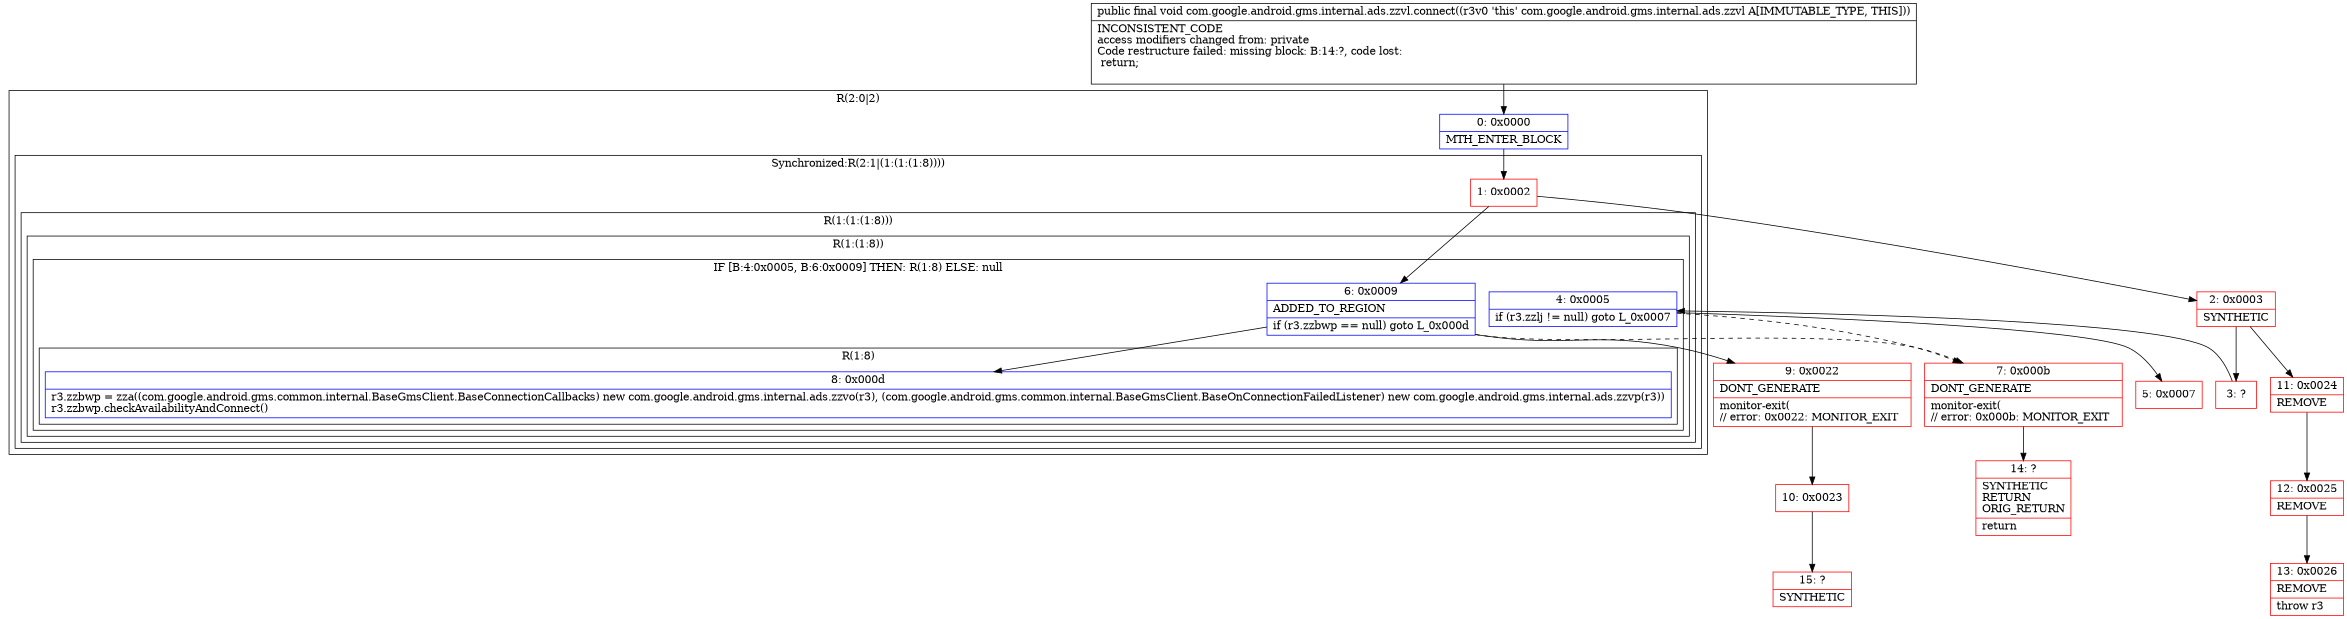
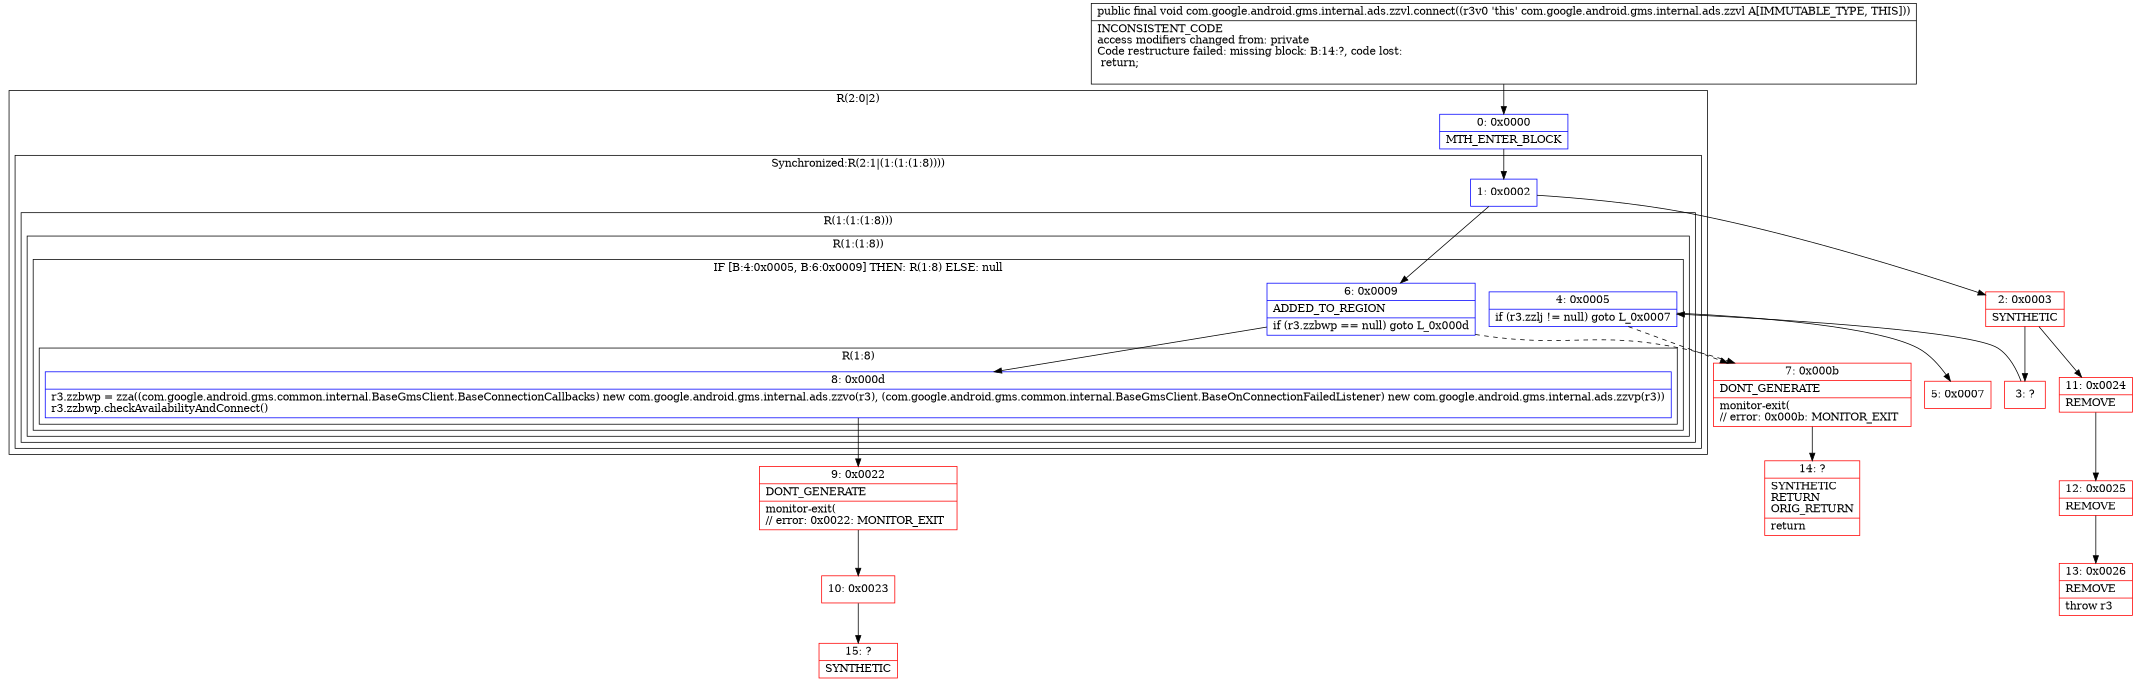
(1504, 193) -> (1504, 193)
(1602, 340) -> (858, 438)
